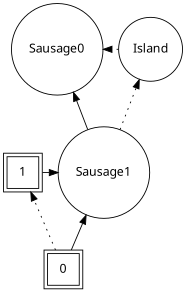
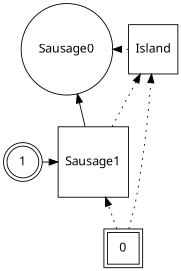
(151, 49) -> (153, 49)
(23, 173) -> (23, 162)
(104, 173) -> (93, 162)
(45, 225) -> (143, 156)
(77, 237) -> (113, 217)
